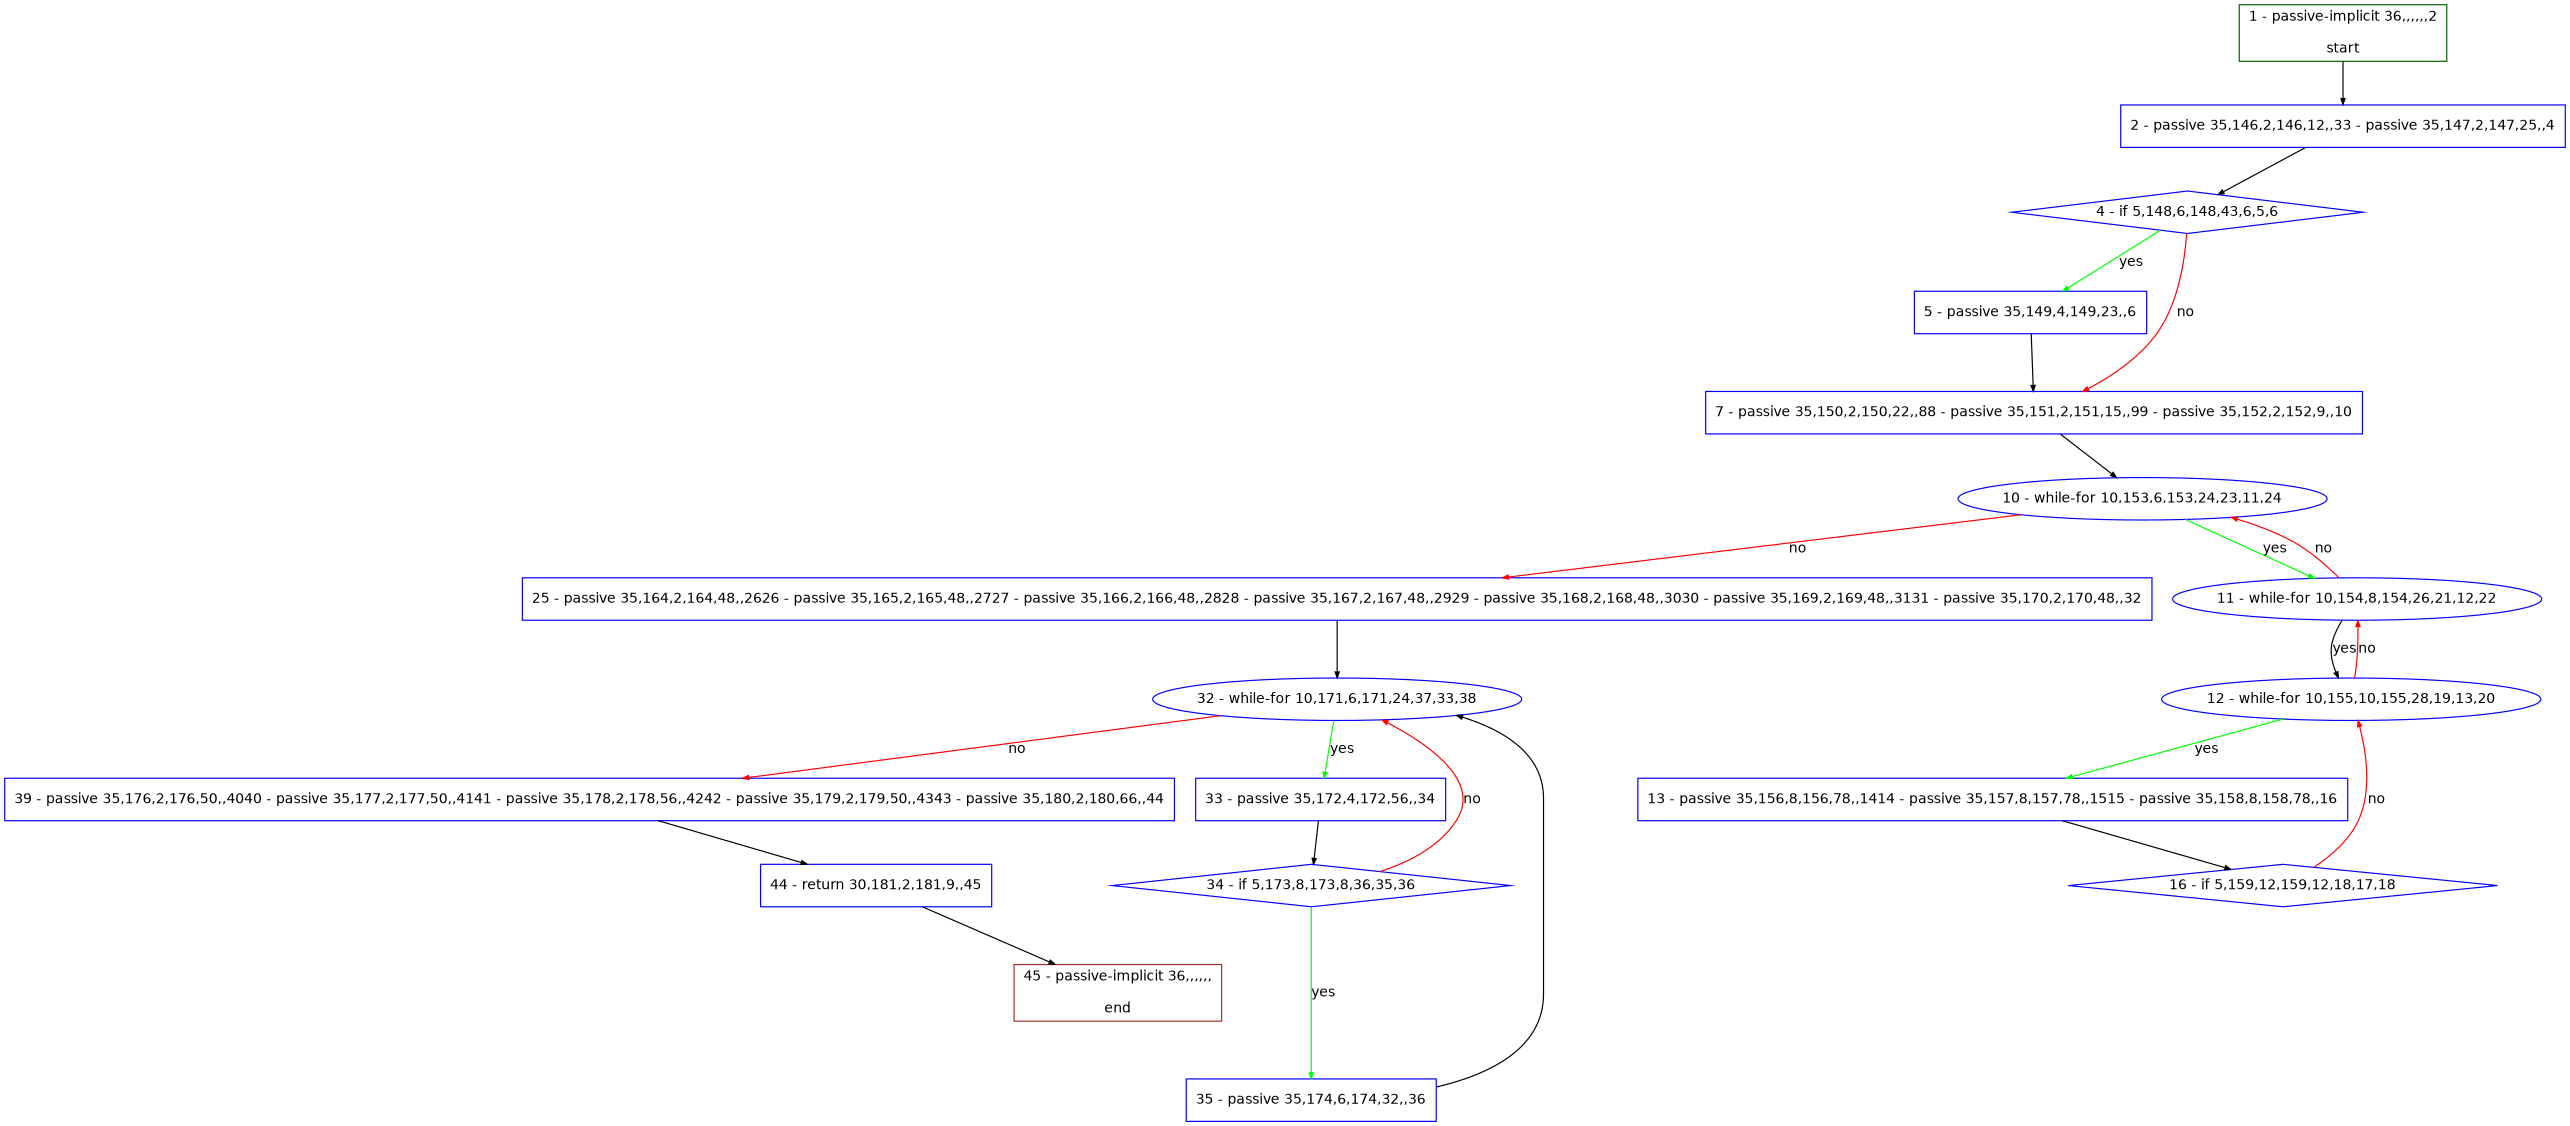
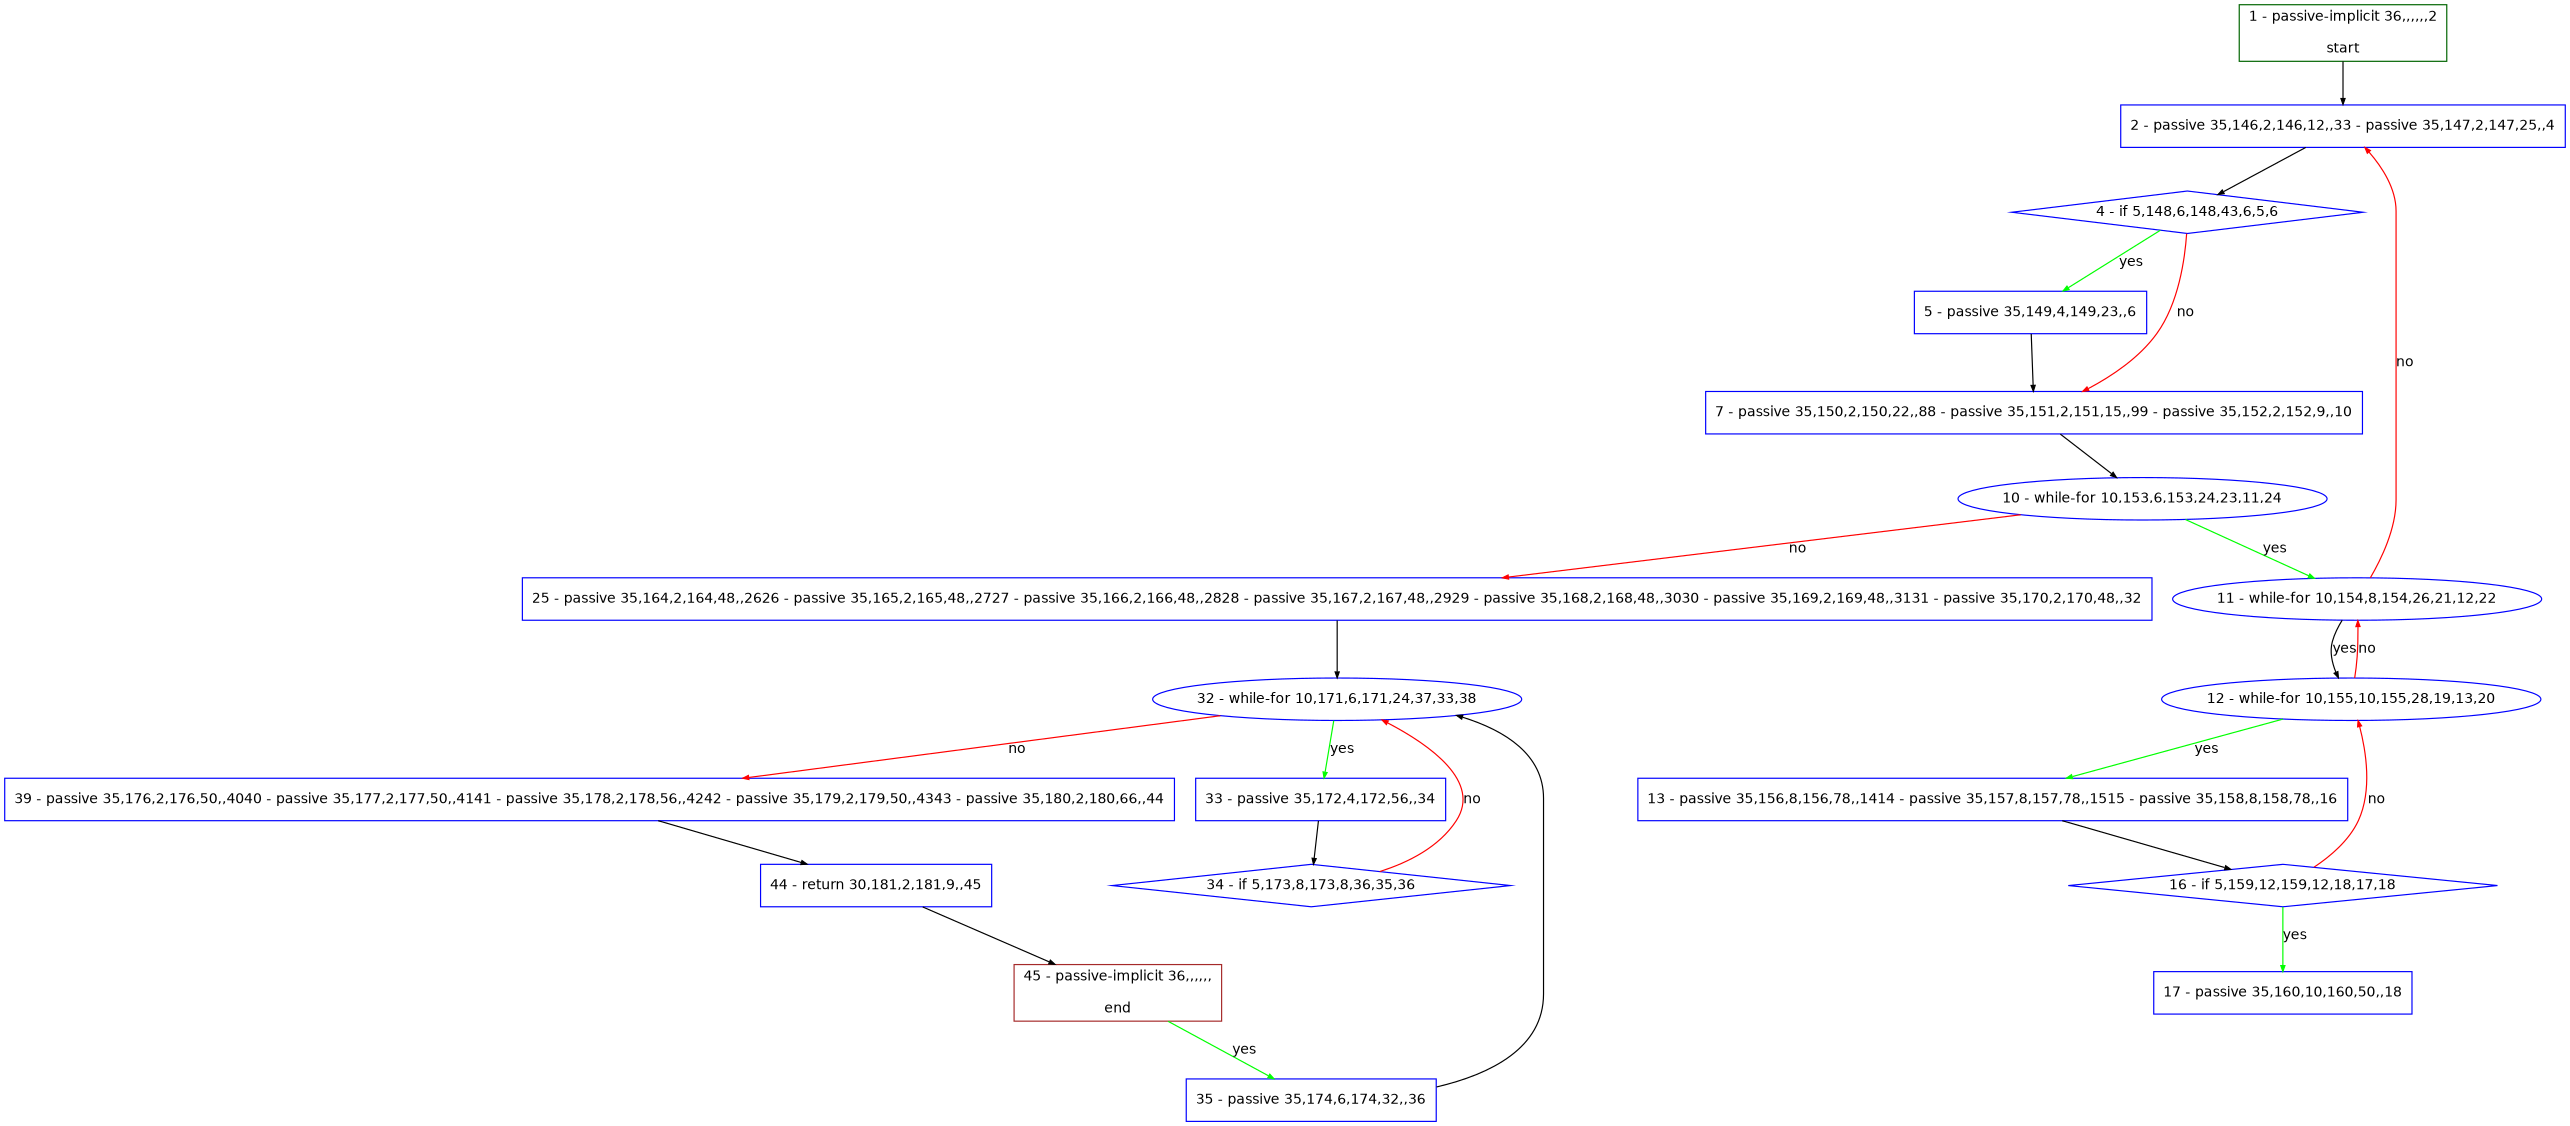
(2292, 541) -> (2396, 364)
(1311, 990) -> (1218, 1049)
none -> (2283, 993)
